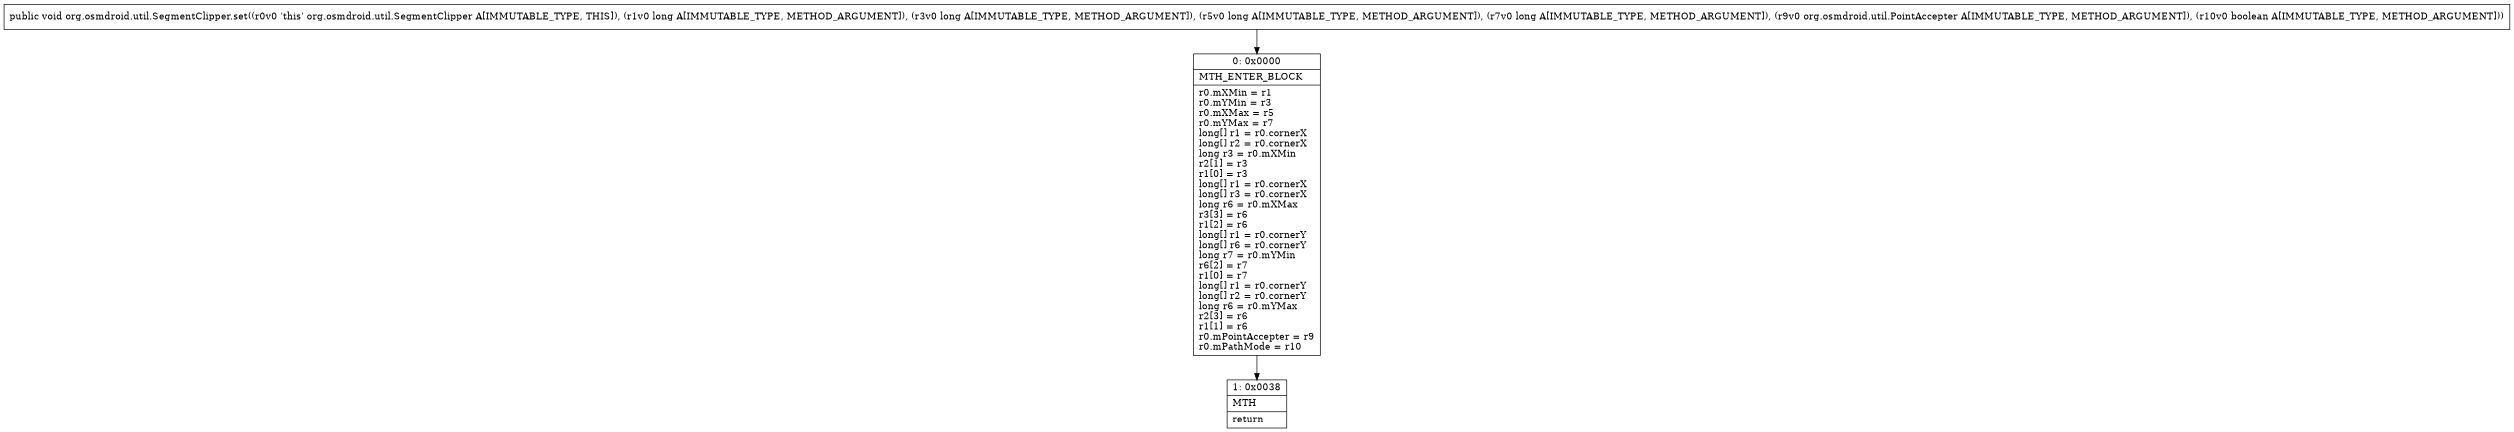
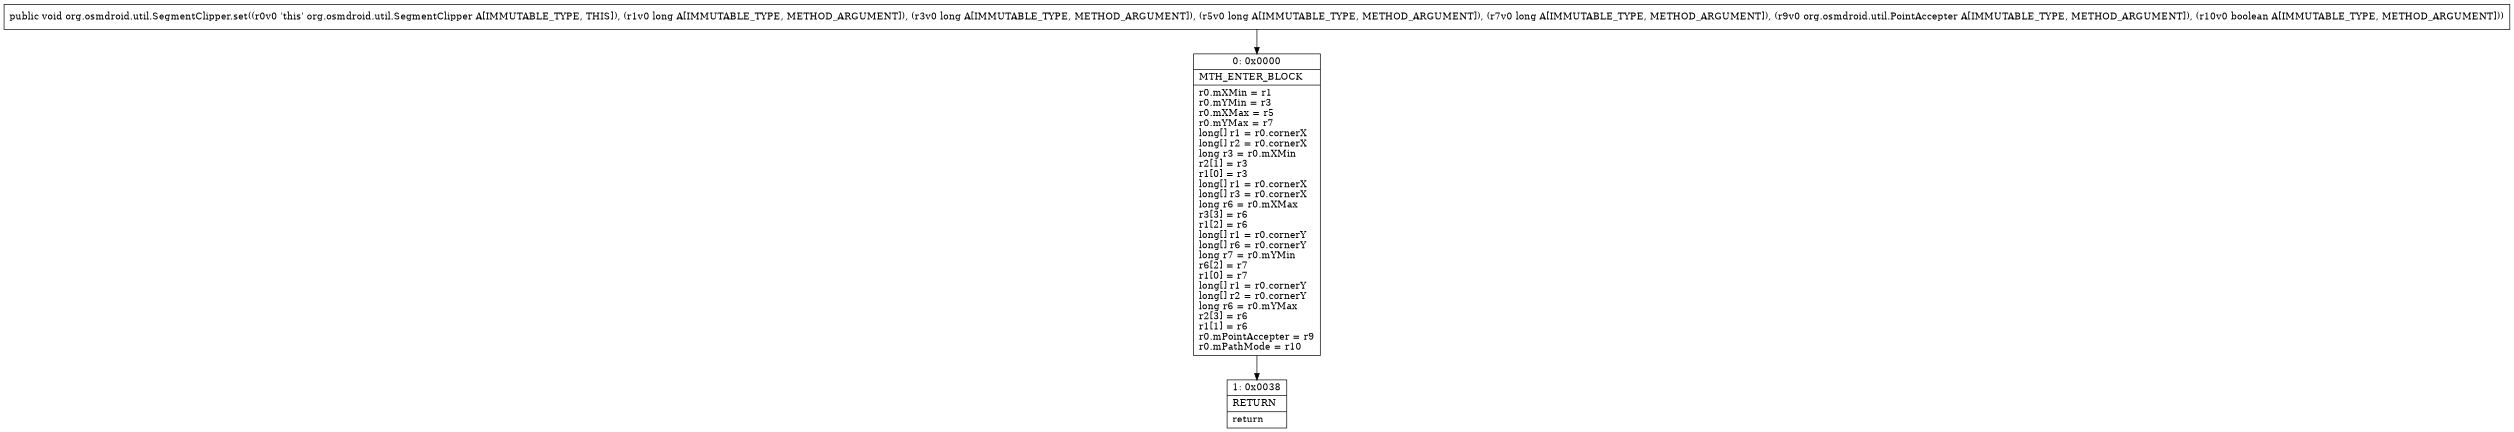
(1245, 403) -> (1255, 403)
